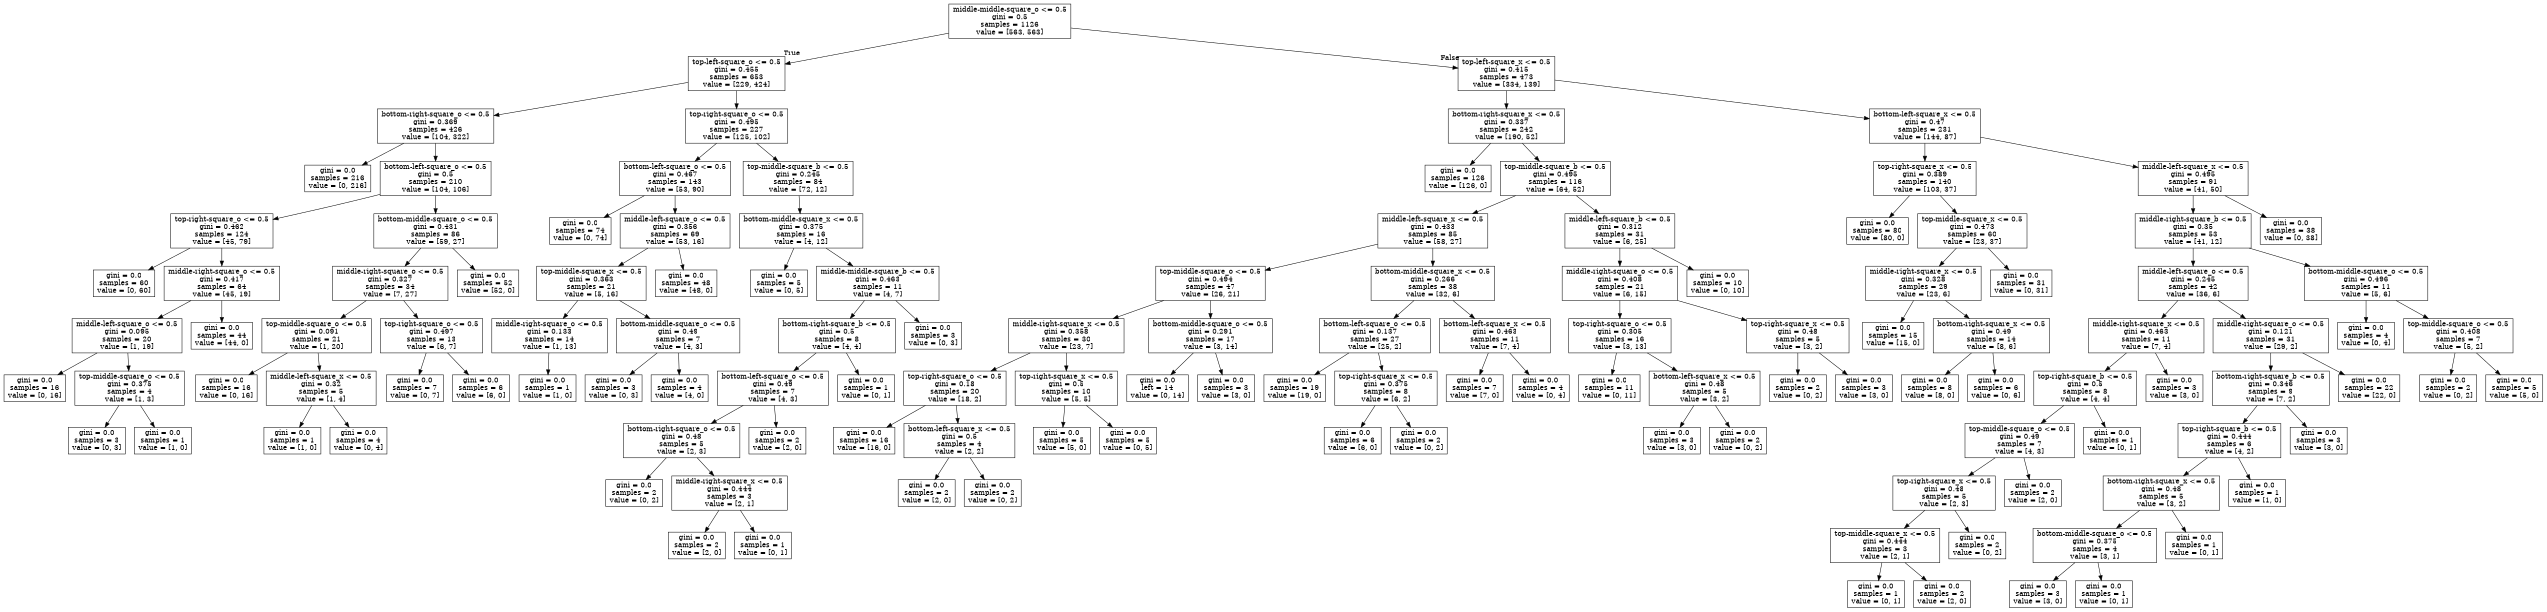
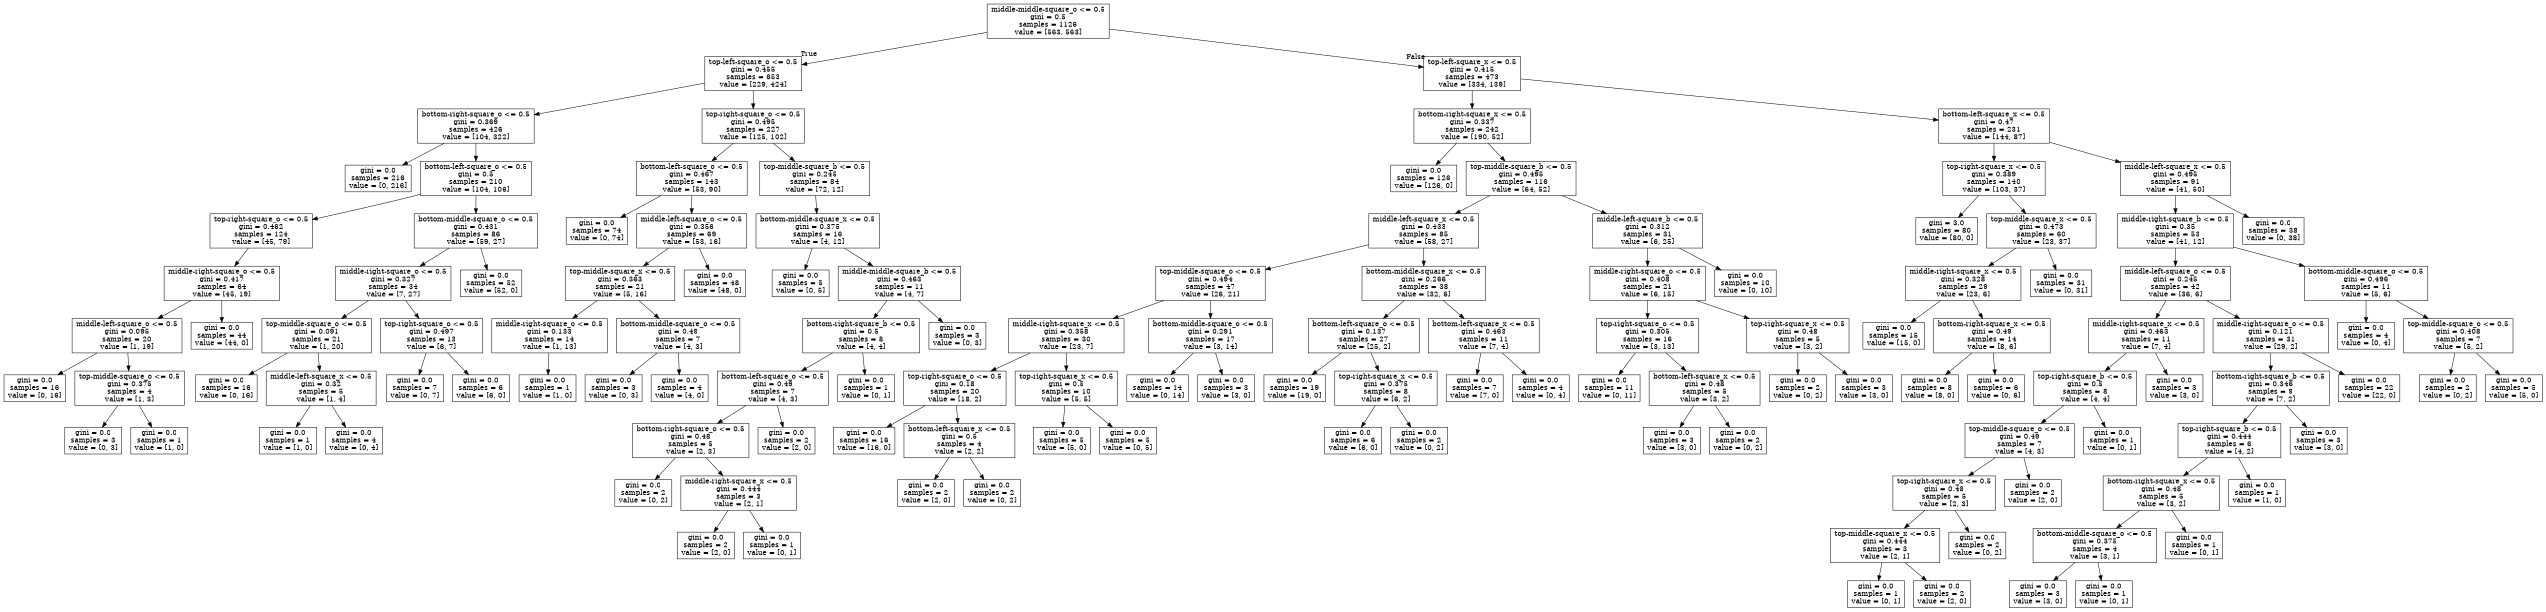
(1878, 231) -> (1947, 231)
(124, 283) -> none
(1158, 388) -> (1158, 388)
